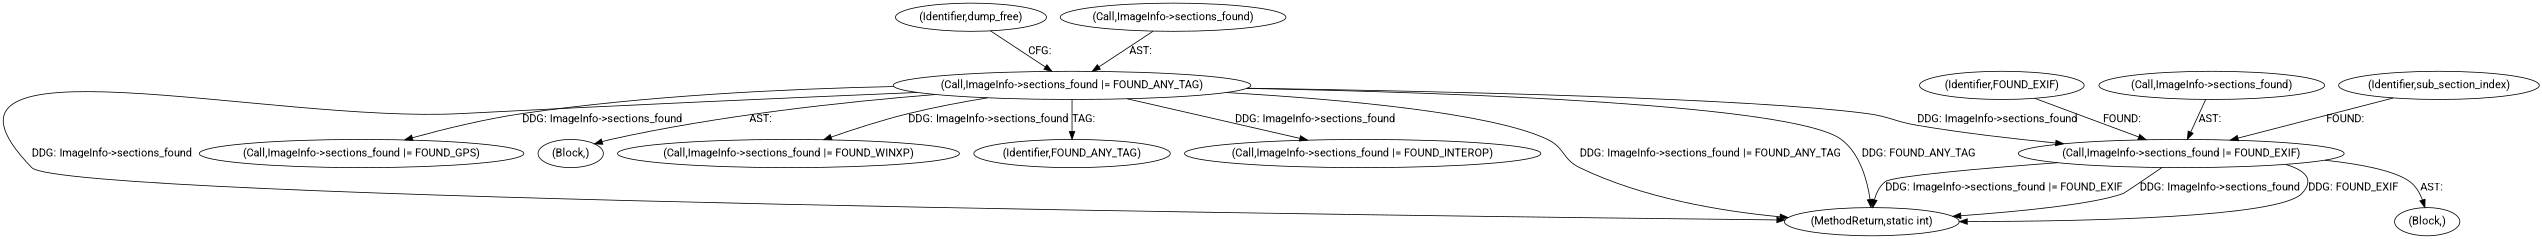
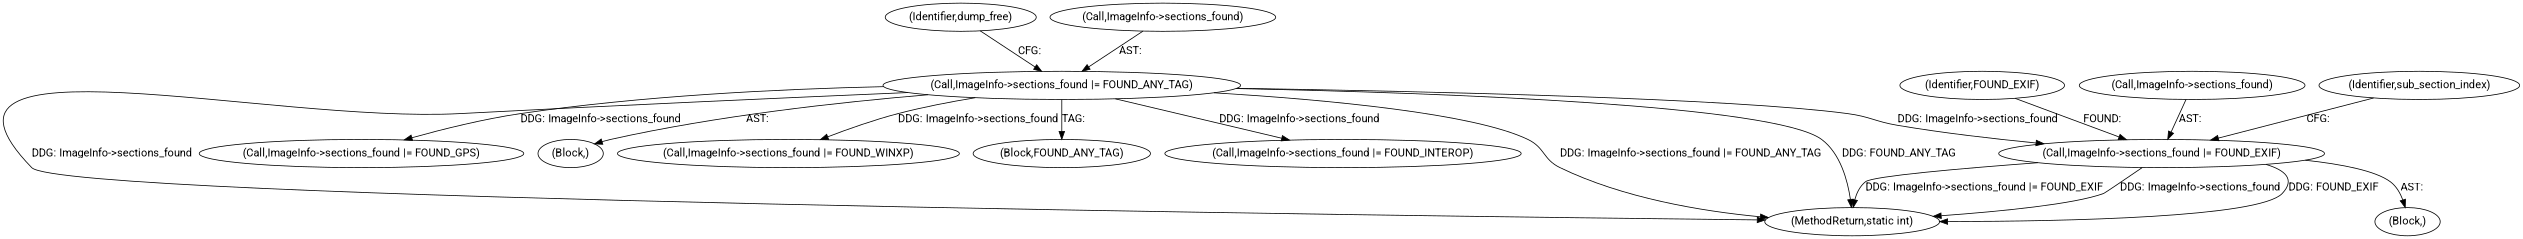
(2347, 119) -> (2320, 119)
(1072, 154) -> (1062, 154)
